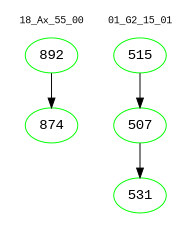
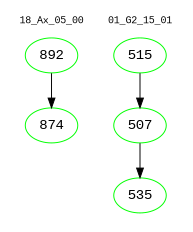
(52, 21) -> (52, 21)
(140, 195) -> (140, 195)
